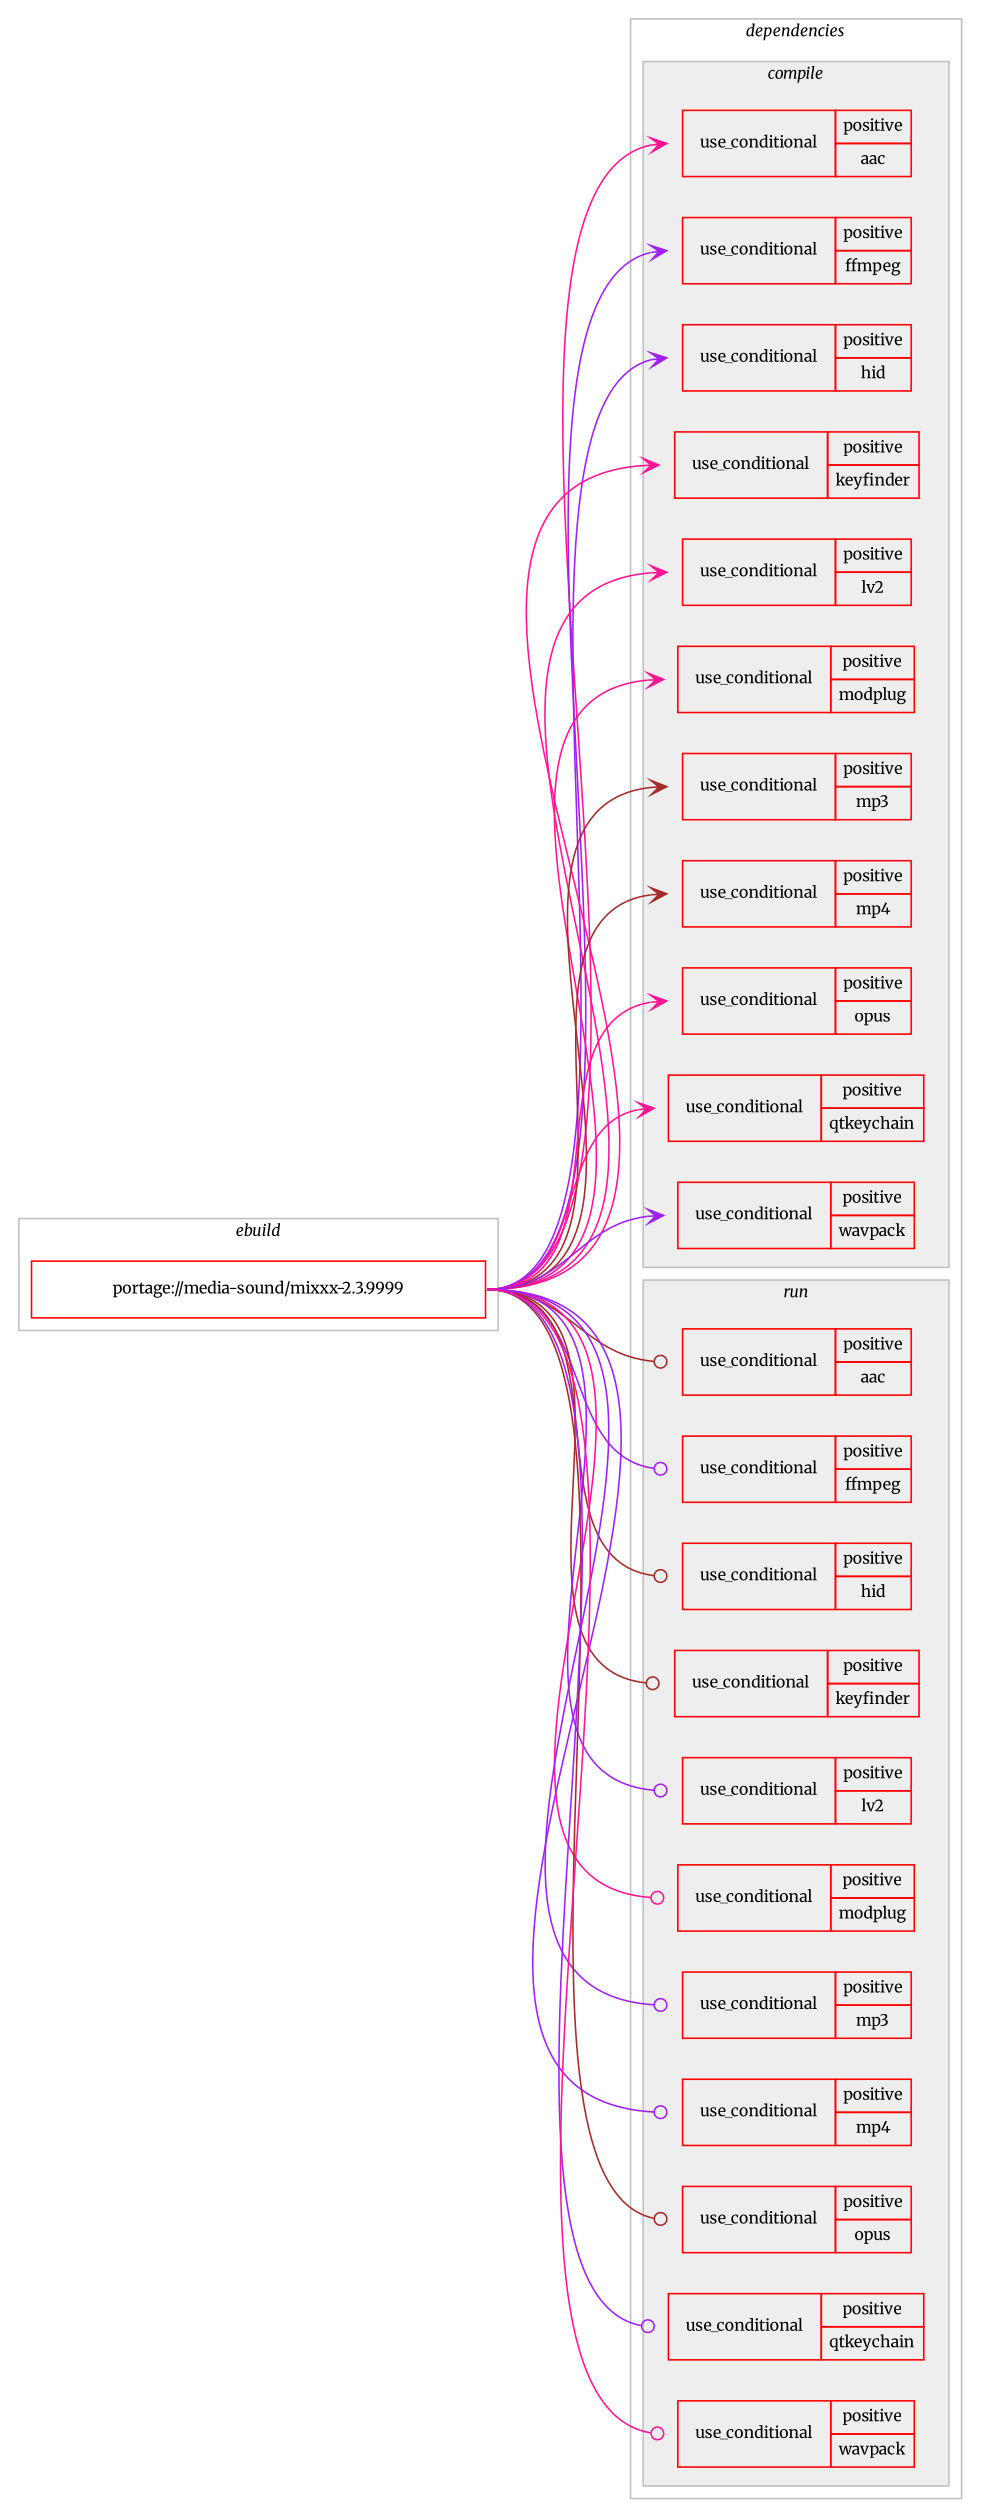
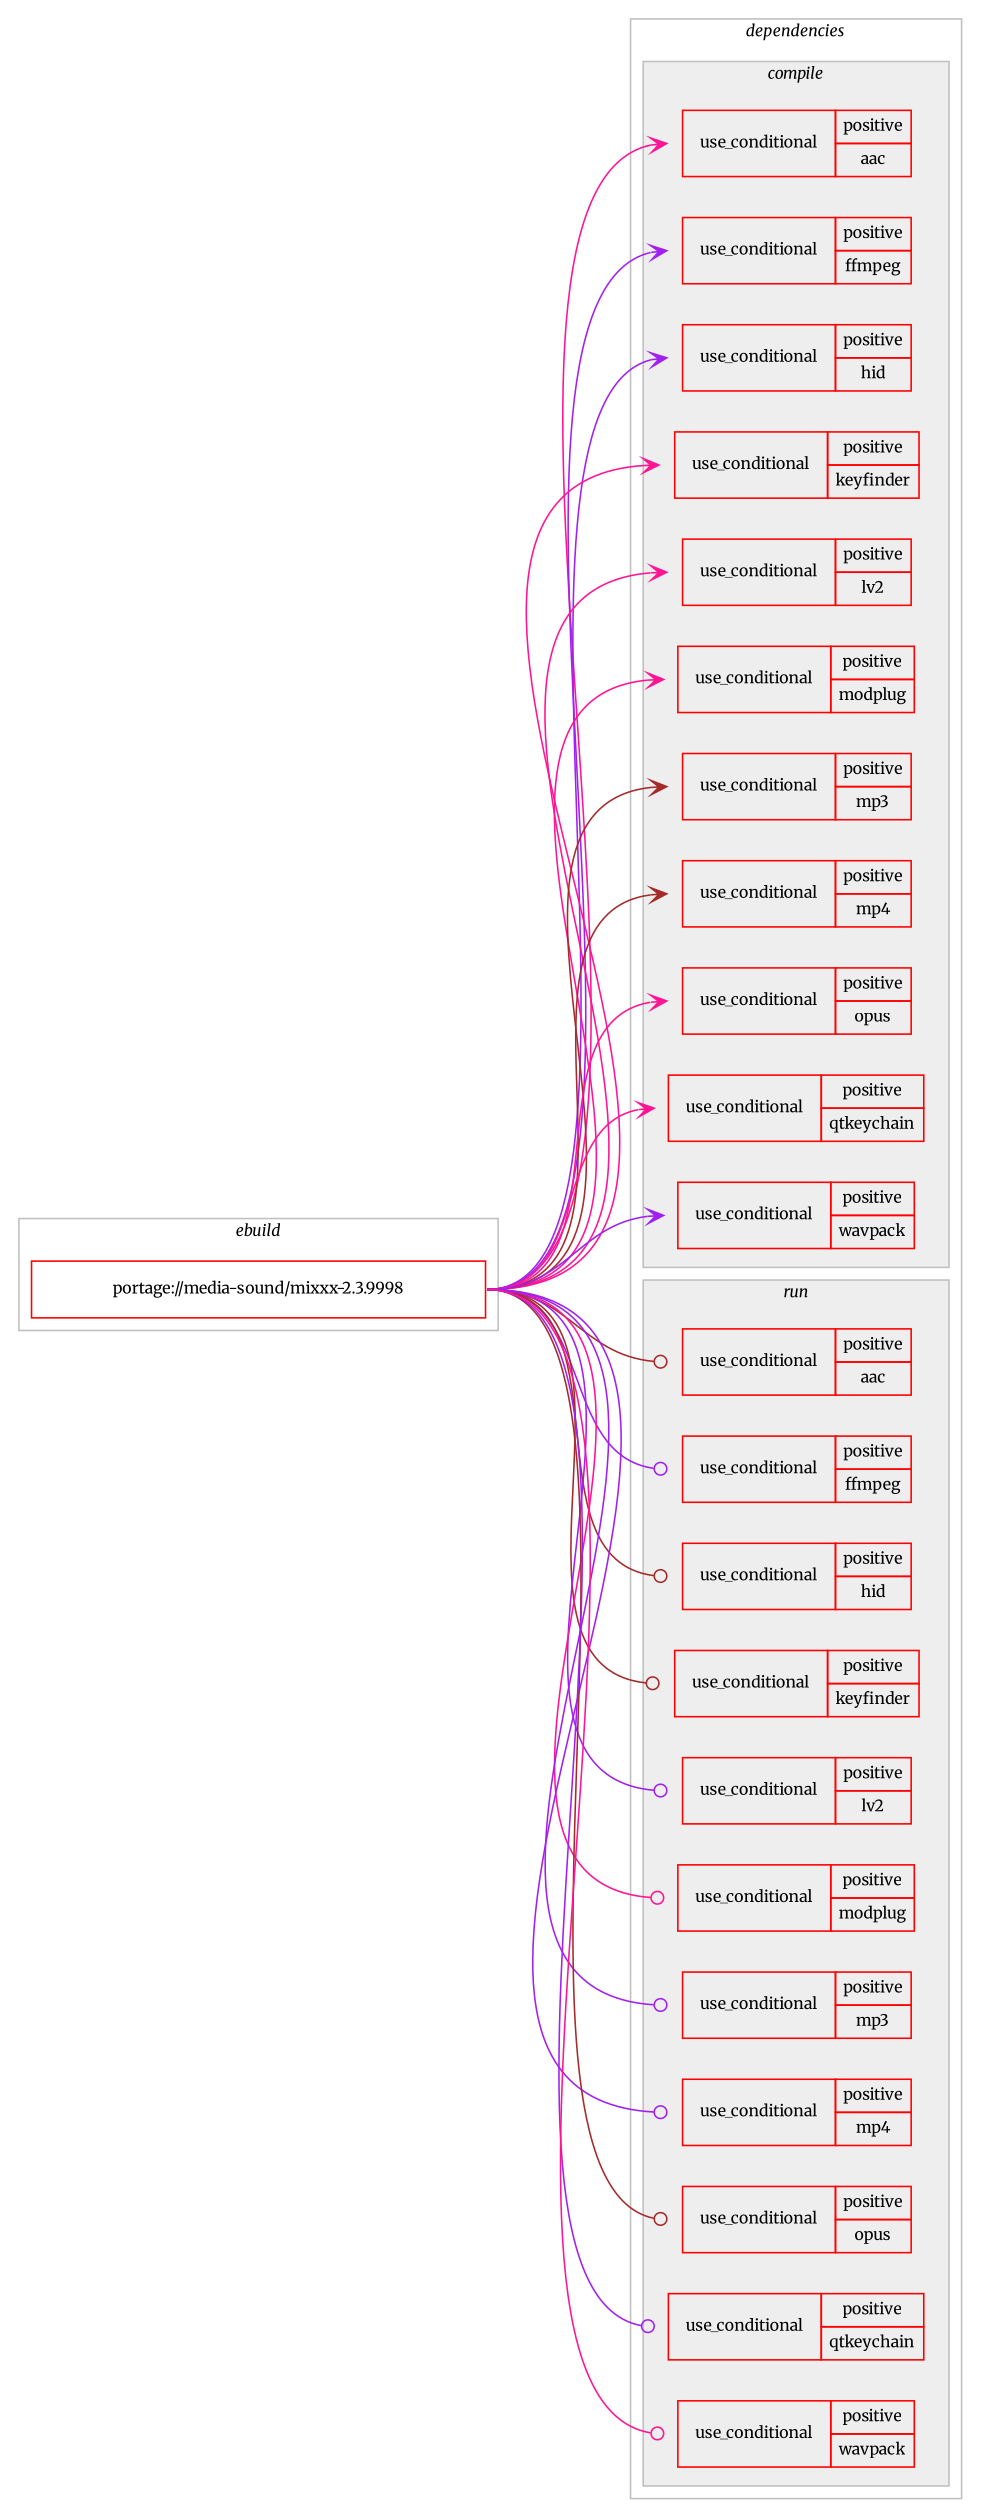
(259, 1289) -> (259, 1289)
